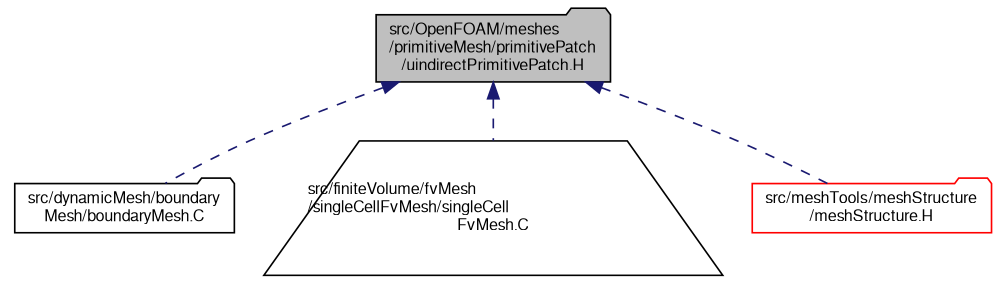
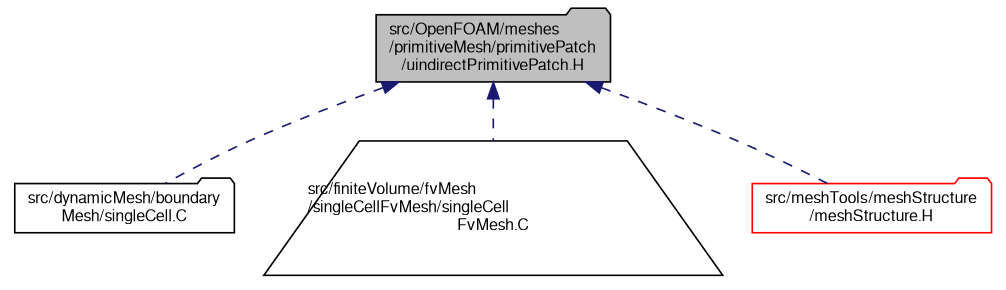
(125, 208) -> (125, 208)
